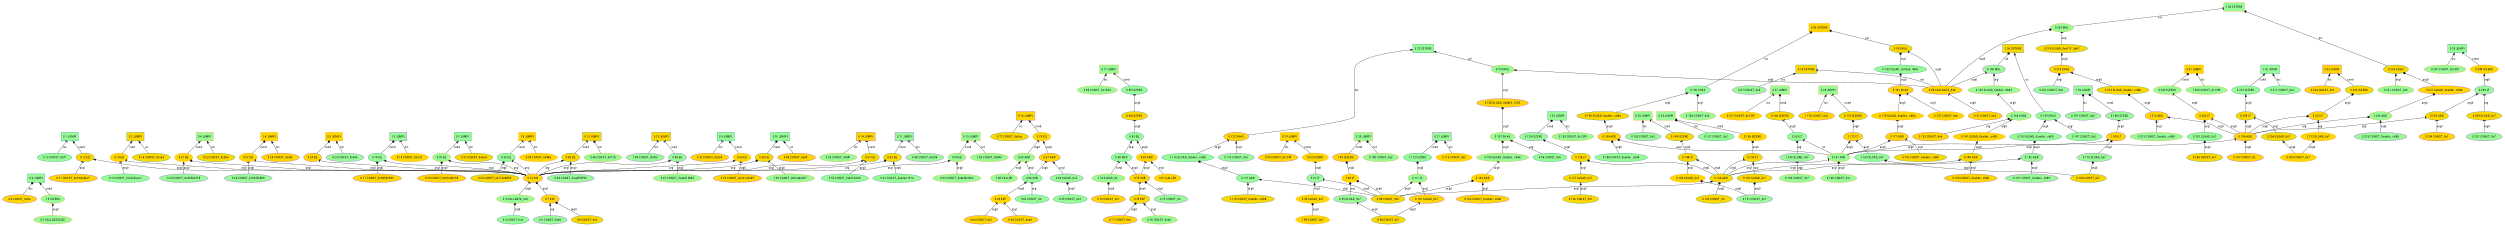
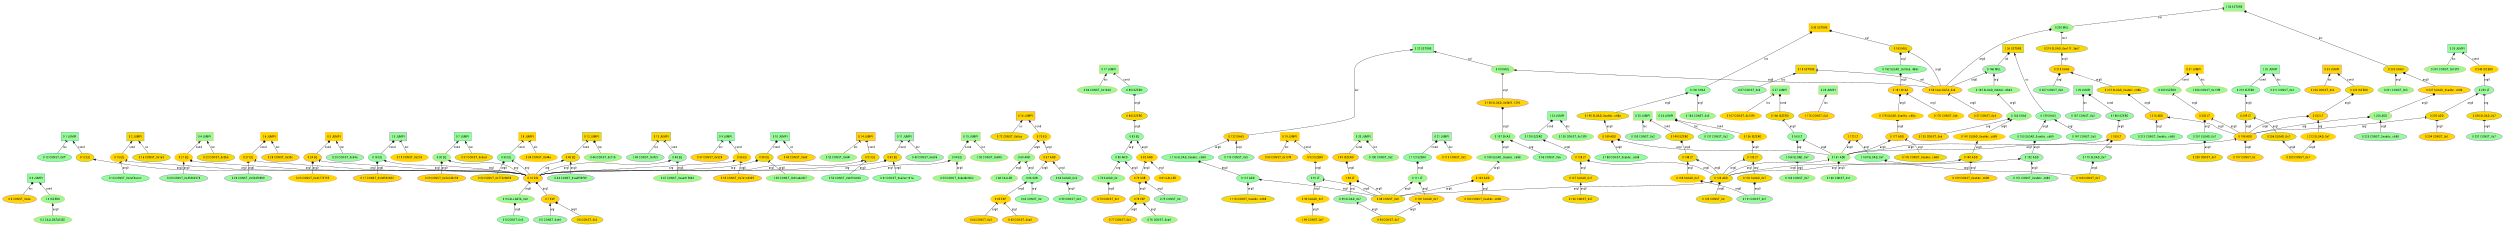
(2065, 38) -> (2065, 38)
(1853, 116) -> none
(2156, 137) -> (2156, 137)
(1824, 147) -> (1824, 147)
(1684, 148) -> (1684, 148)
(1119, 168) -> (1119, 168)
(73, 178) -> none
none -> (313, 178)
